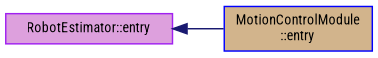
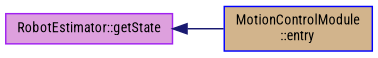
(89, 29) -> (89, 29)
